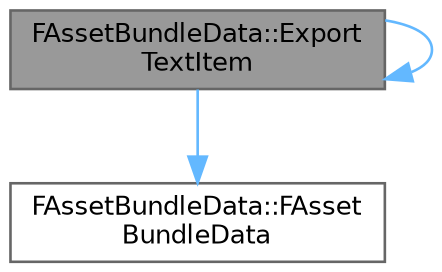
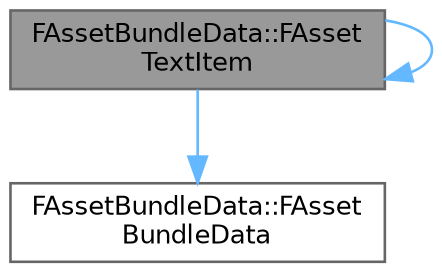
(198, 50) -> (198, 50)
